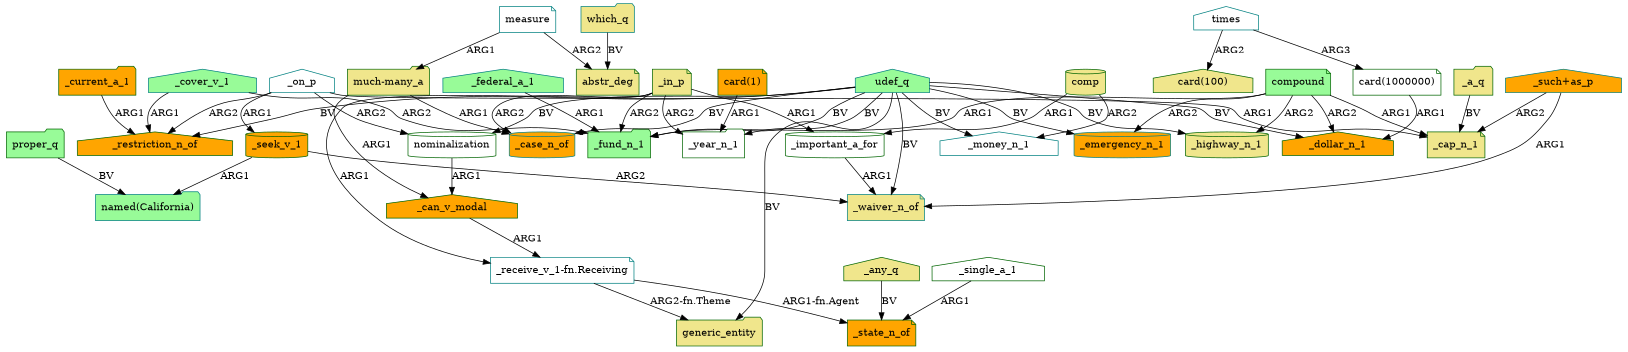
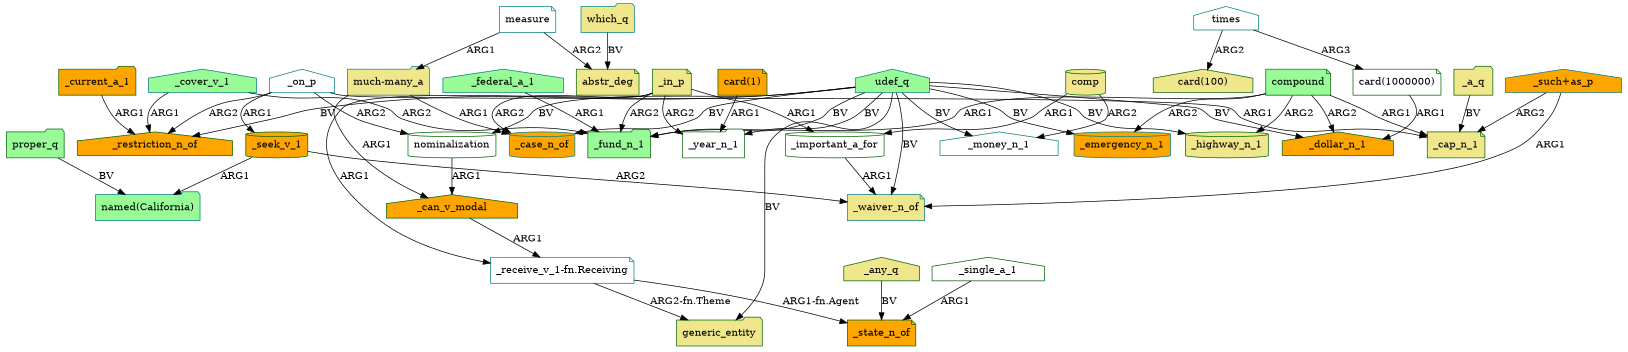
(389, 82) -> (389, 82)
